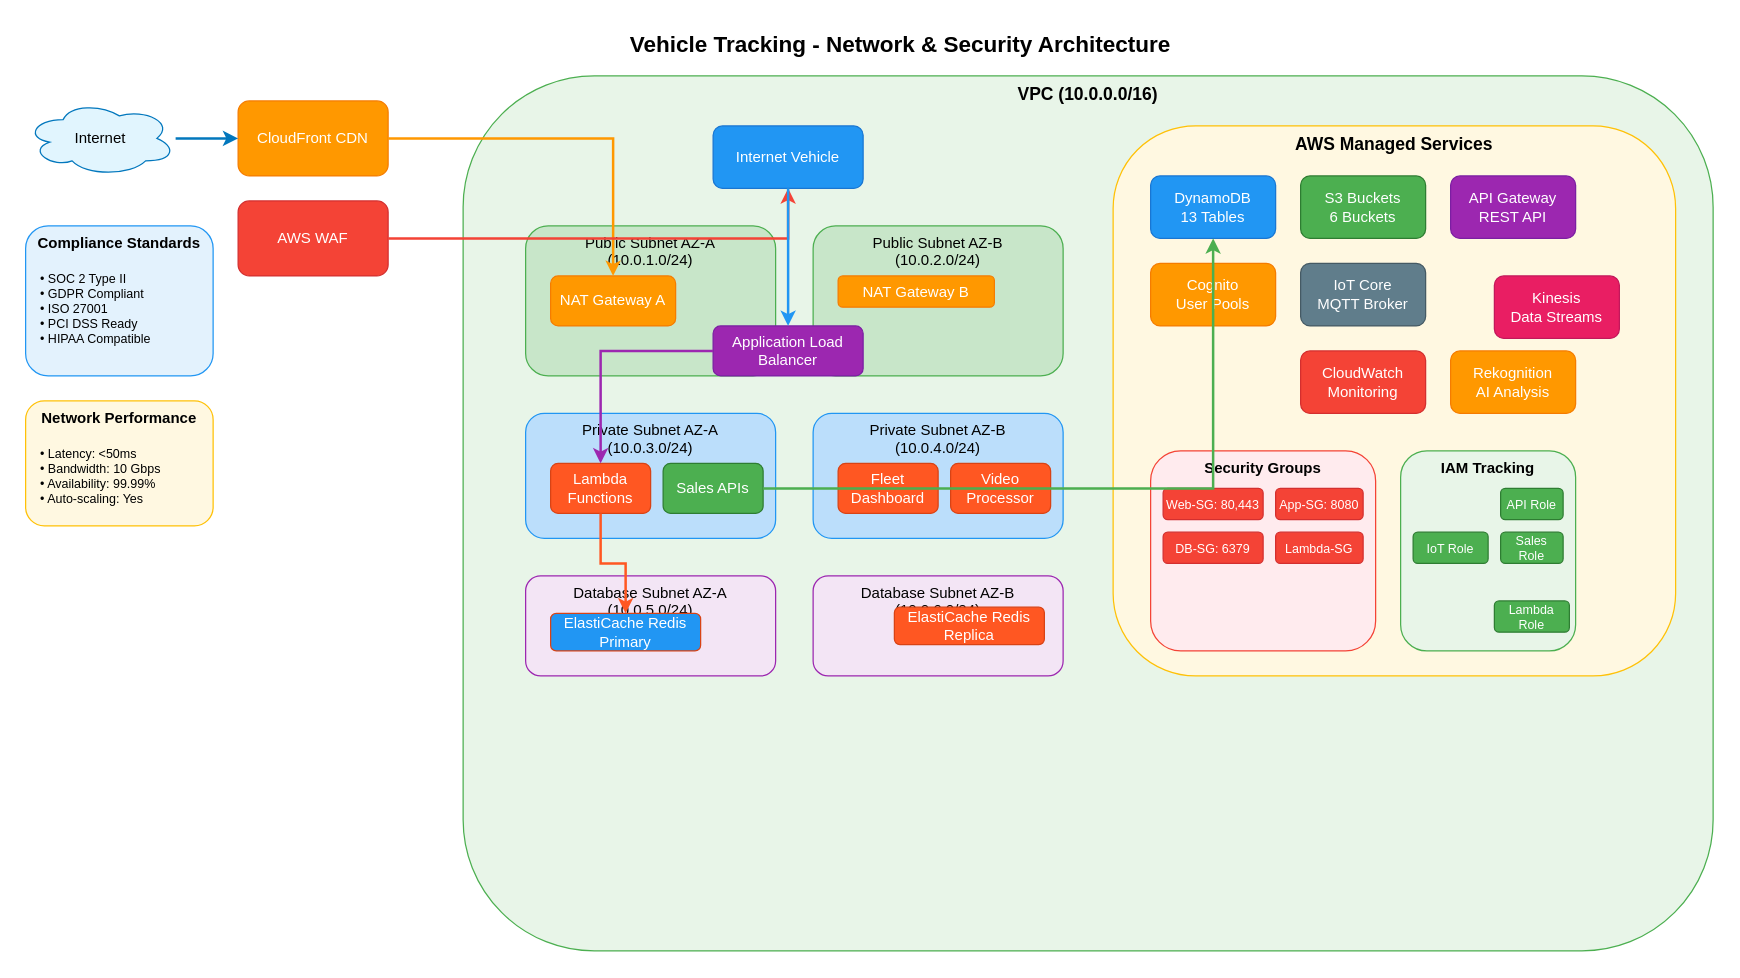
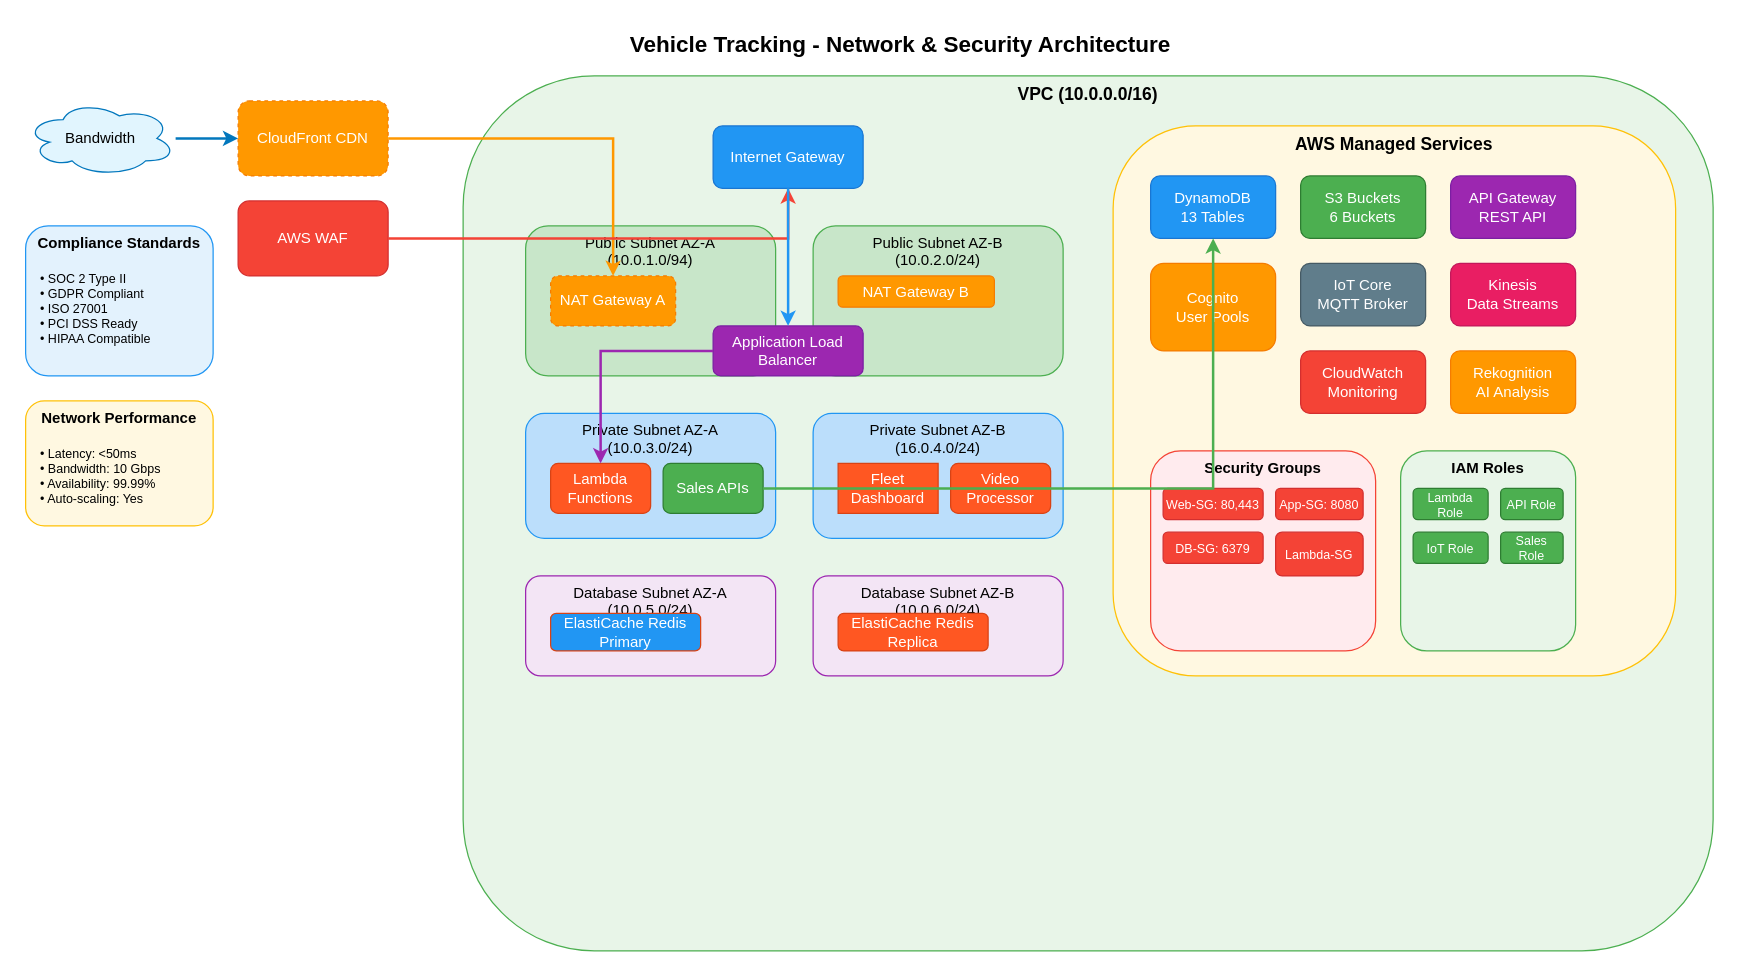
(101, 138) -> (101, 138)
(313, 138) -> (313, 138)
(788, 157) -> (788, 157)
(651, 252) -> (651, 252)
(1213, 294) -> (1213, 307)
(613, 301) -> (613, 301)
(1557, 307) -> (1513, 294)
(938, 440) -> (938, 440)
(1488, 468) -> (1488, 468)
(888, 488) -> (888, 488)
(1319, 548) -> (1319, 554)
(608, 563) -> none
(1532, 616) -> (1451, 504)
(969, 626) -> (913, 632)
